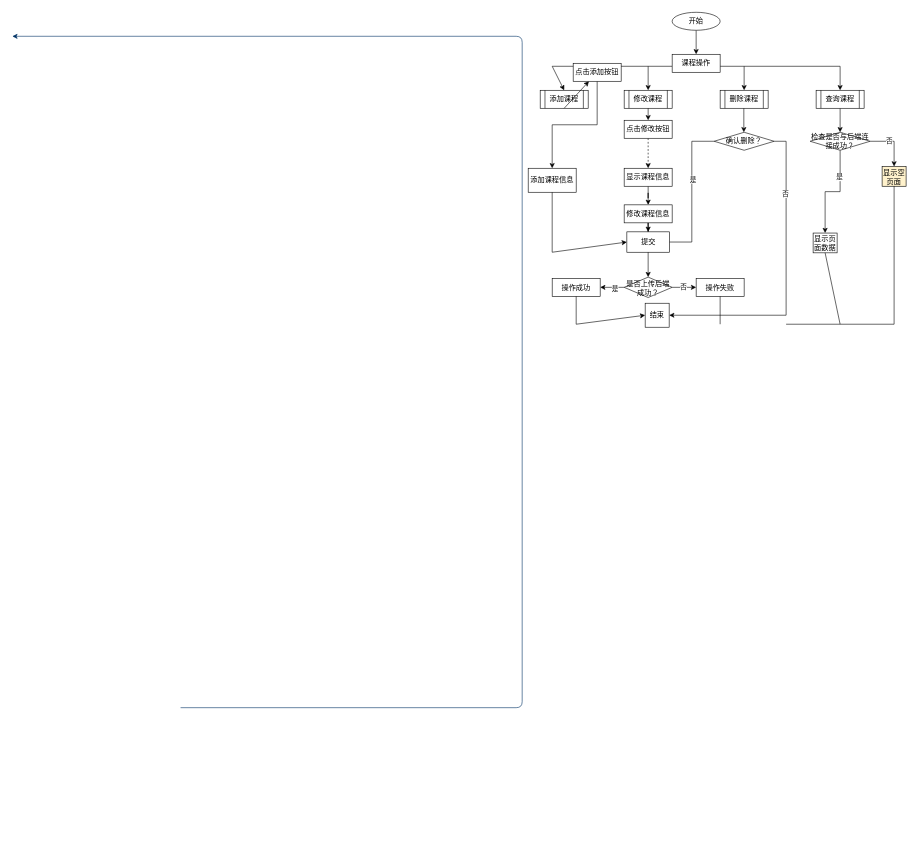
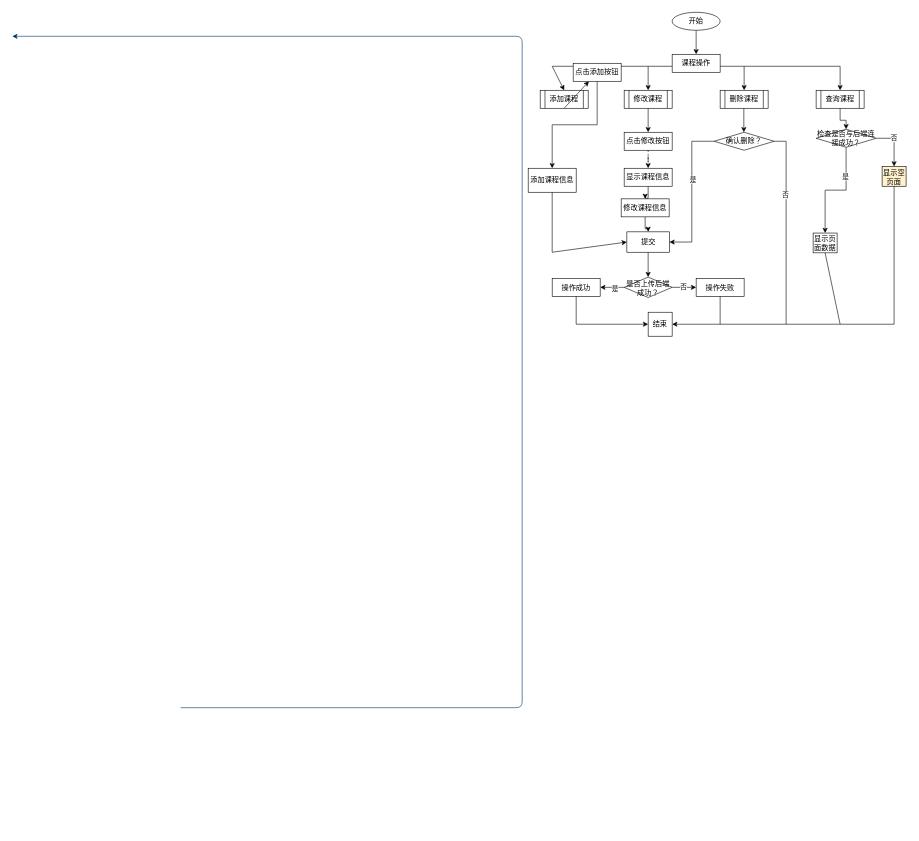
(648, 129) -> (648, 141)
(840, 141) -> (846, 138)
(648, 214) -> (645, 208)
(673, 242) -> (674, 242)
(657, 315) -> (660, 324)
